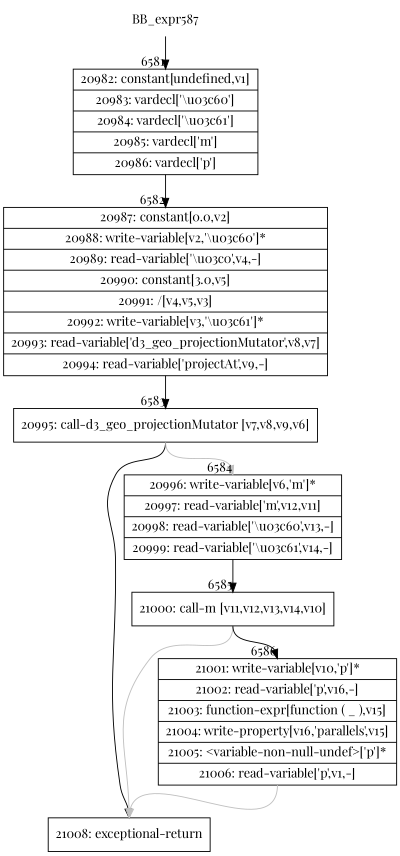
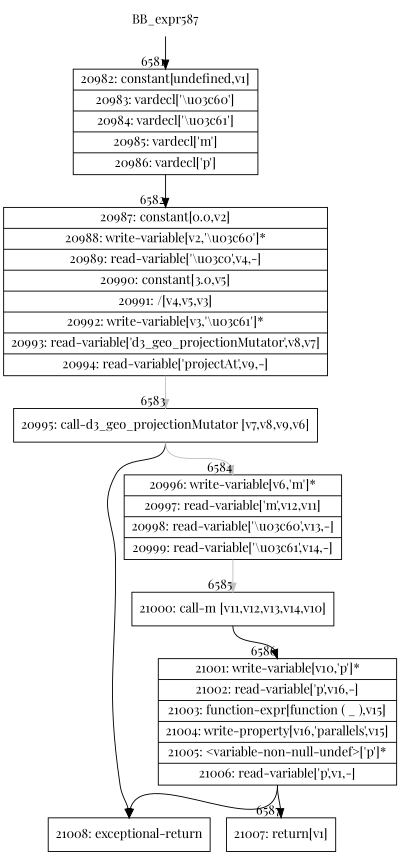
(166, 387) -> (166, 387)
(233, 571) -> (233, 571)
(135, 683) -> none
(208, 803) -> (208, 803)
none -> (281, 835)
